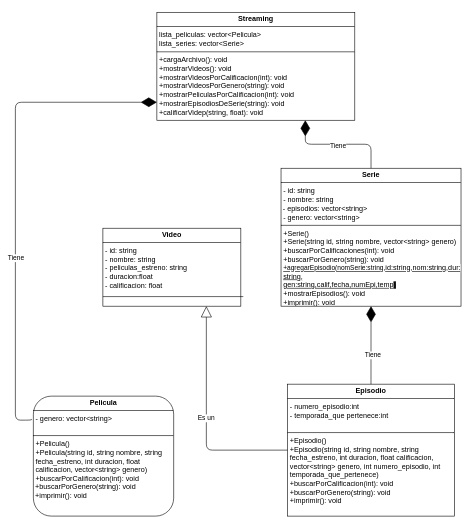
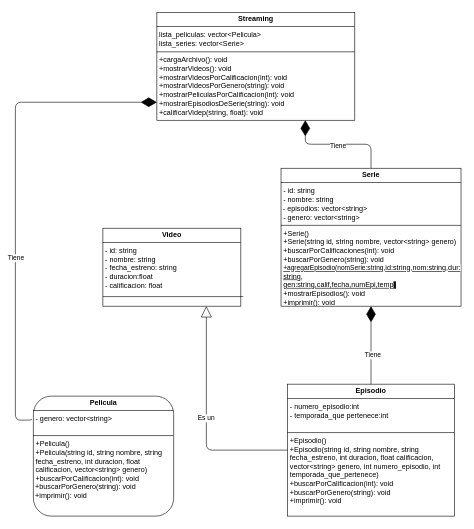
(151, 254) -> (146, 254)
